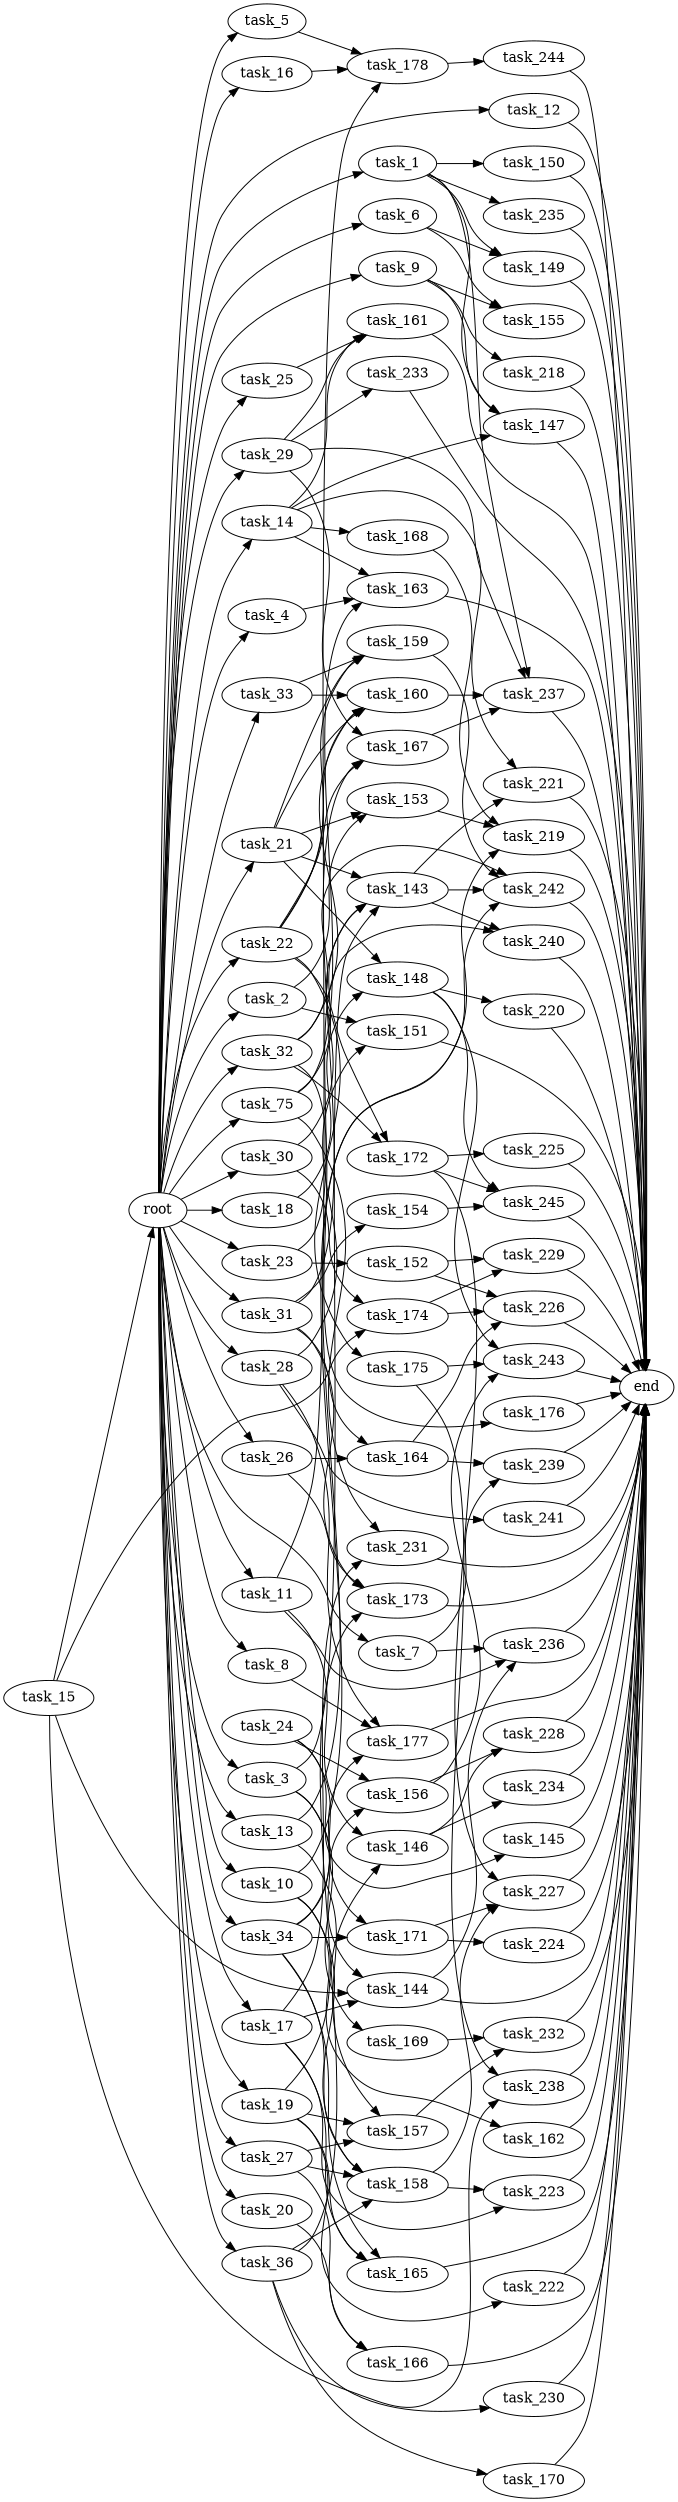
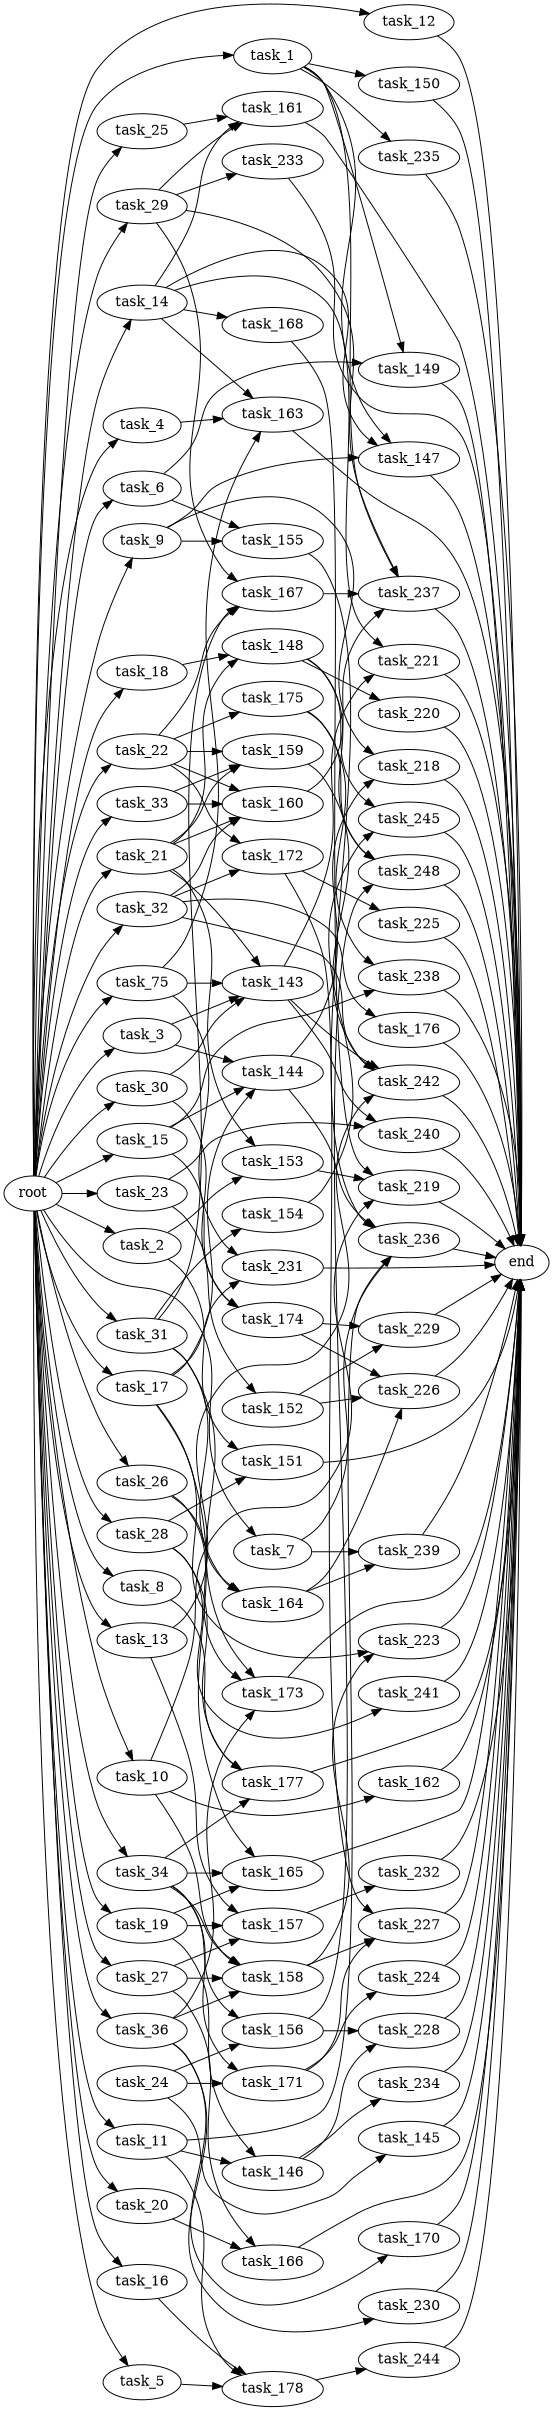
none -> (349, 749)
(457, 1178) -> none
(534, 1361) -> (409, 872)
(102, 1459) -> (80, 1171)
(611, 1878) -> (337, 923)
(398, 2043) -> none
(534, 2288) -> none
